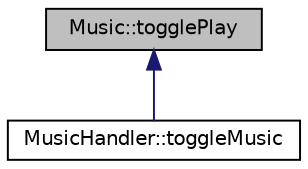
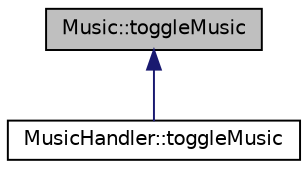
(154, 29) -> (154, 29)
